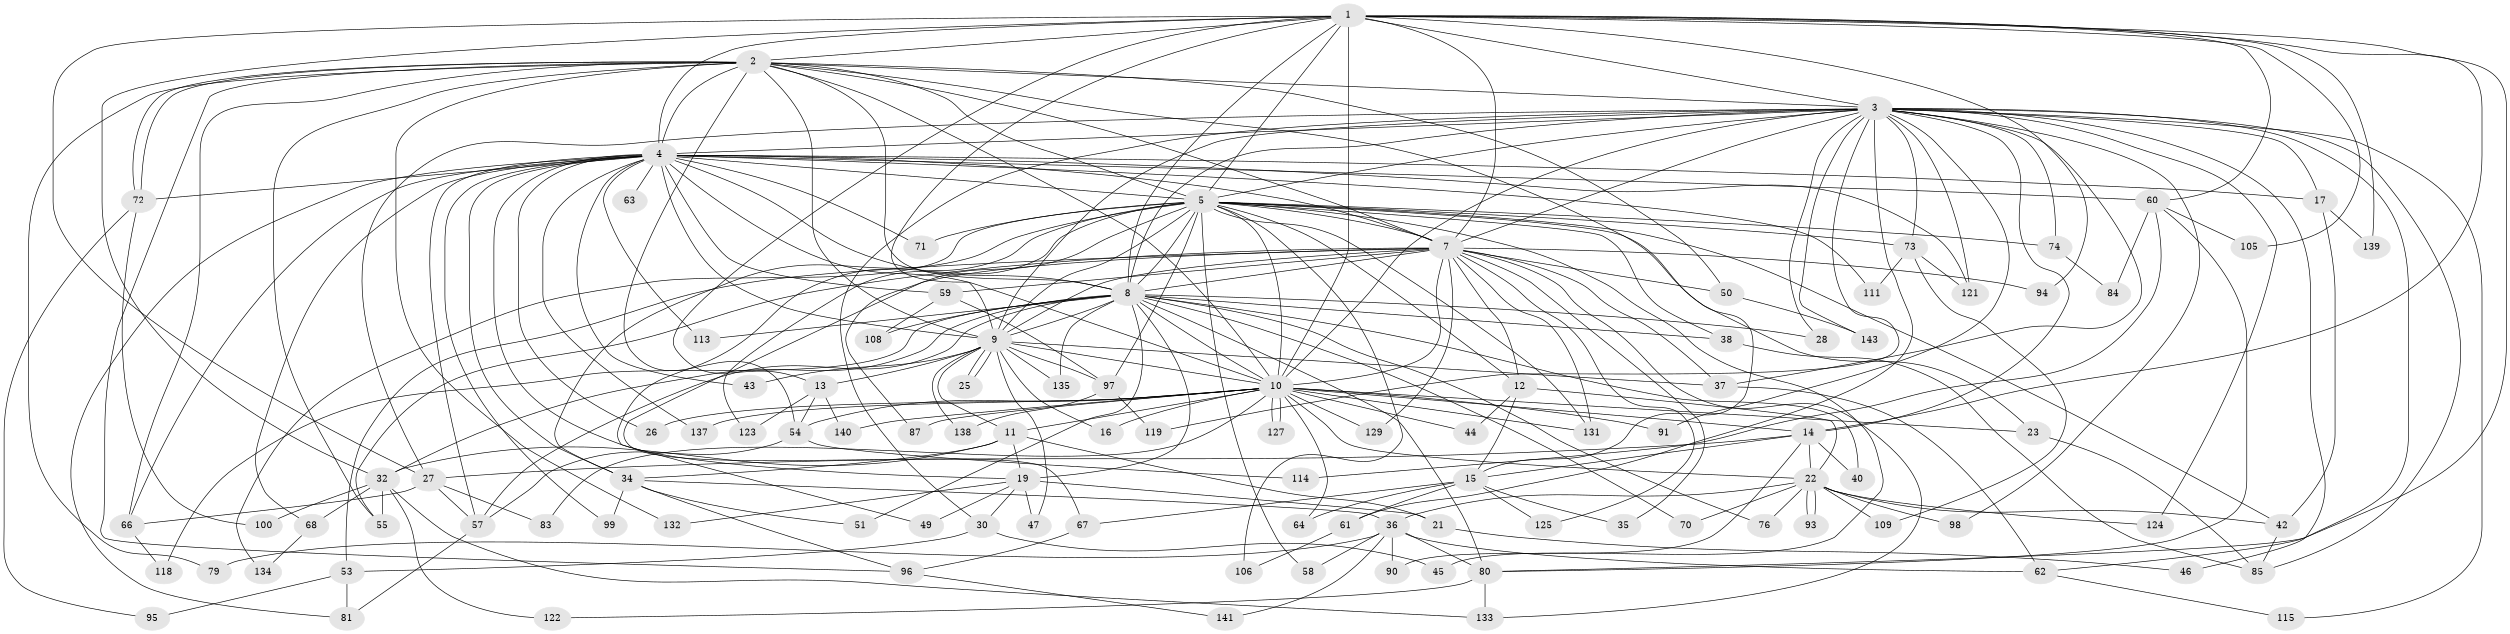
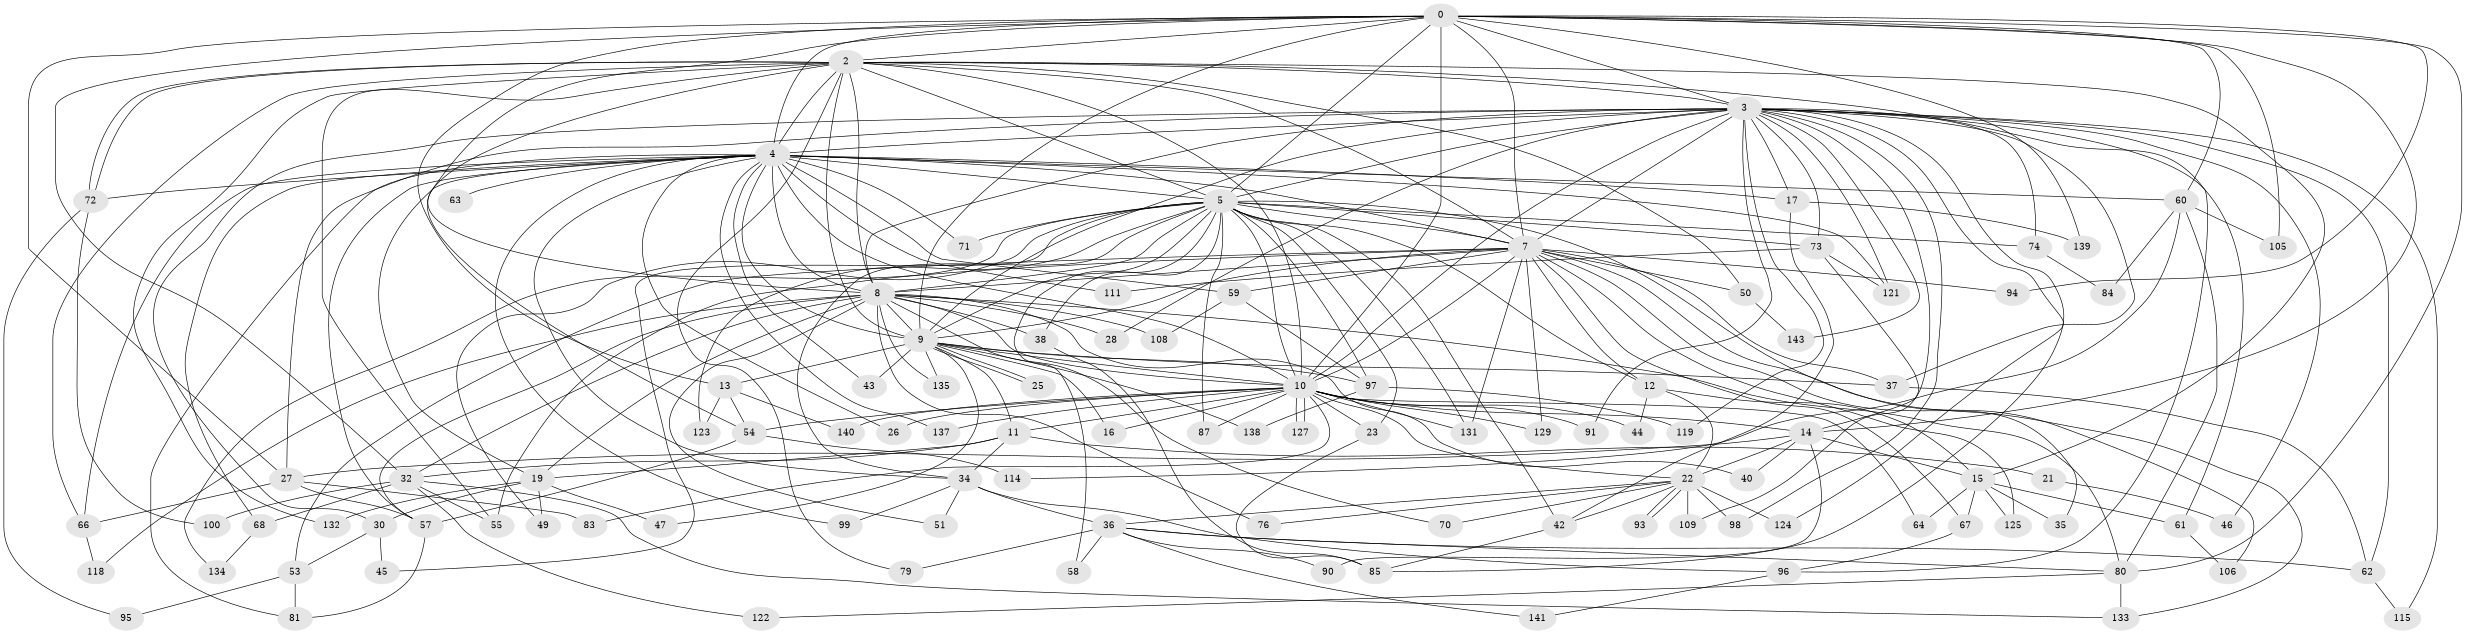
(1348, 15) -> (1441, 15)
(702, 340) -> none
(1233, 498) -> none
